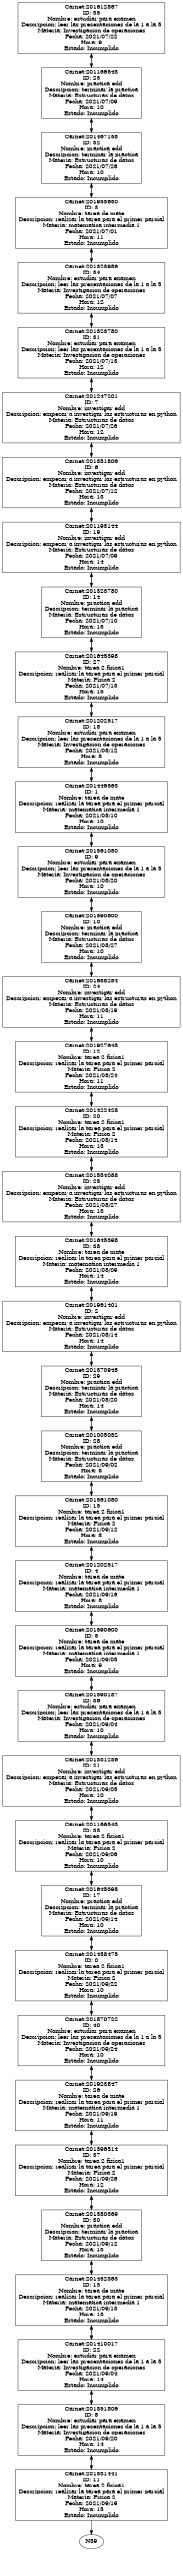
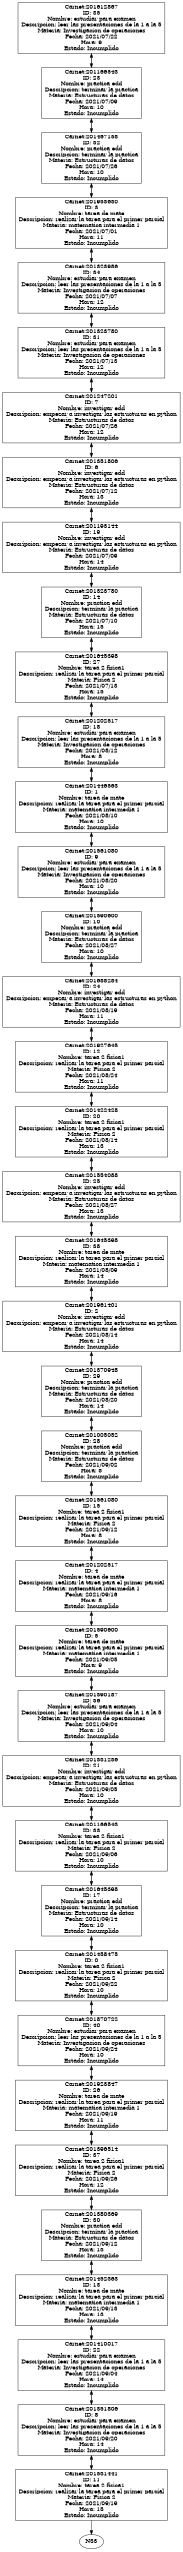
(91, 2542) -> (91, 2542)
